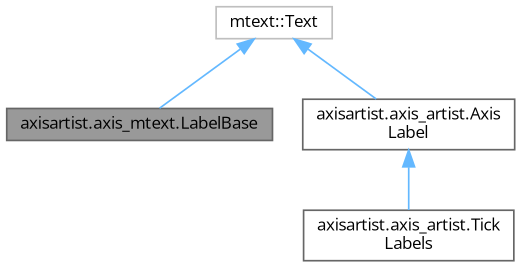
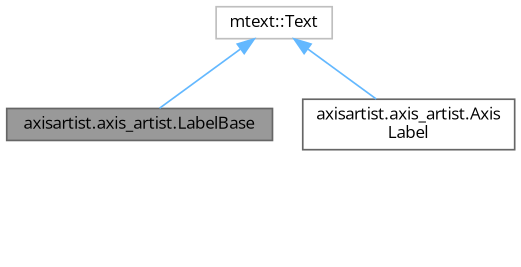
(140, 124) -> (140, 124)
(409, 235) -> none
